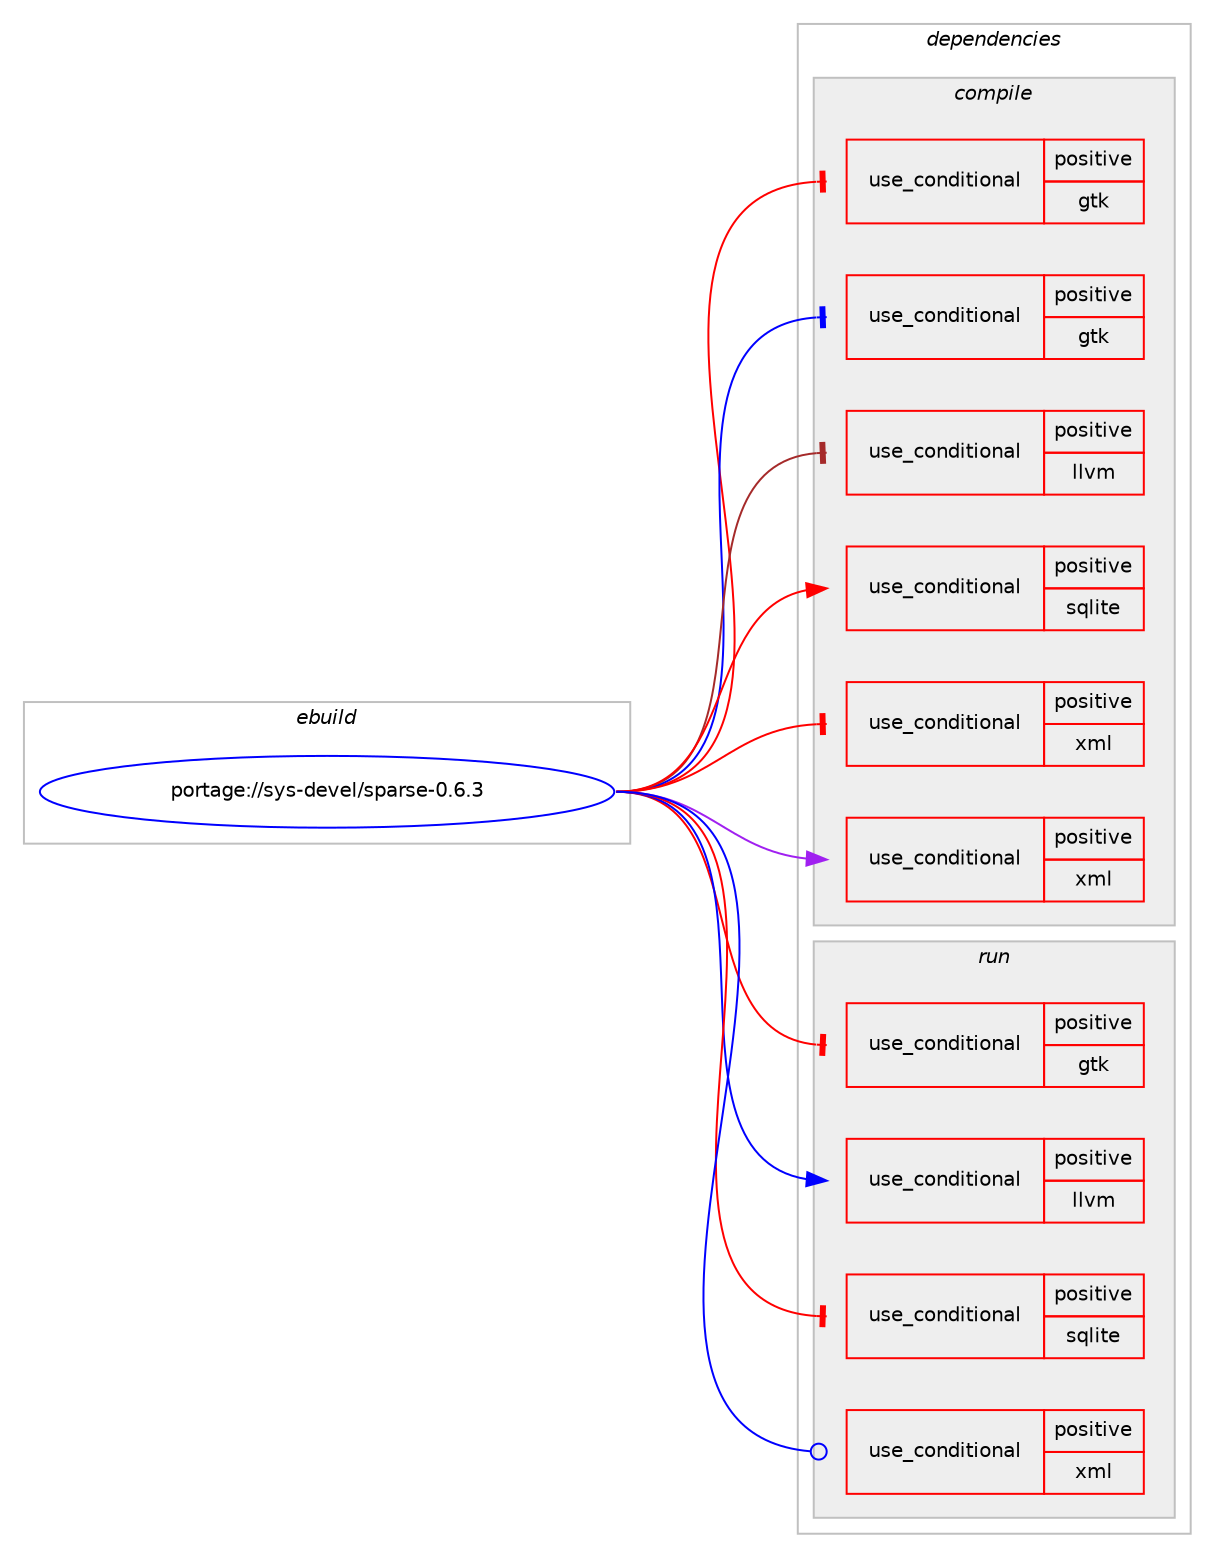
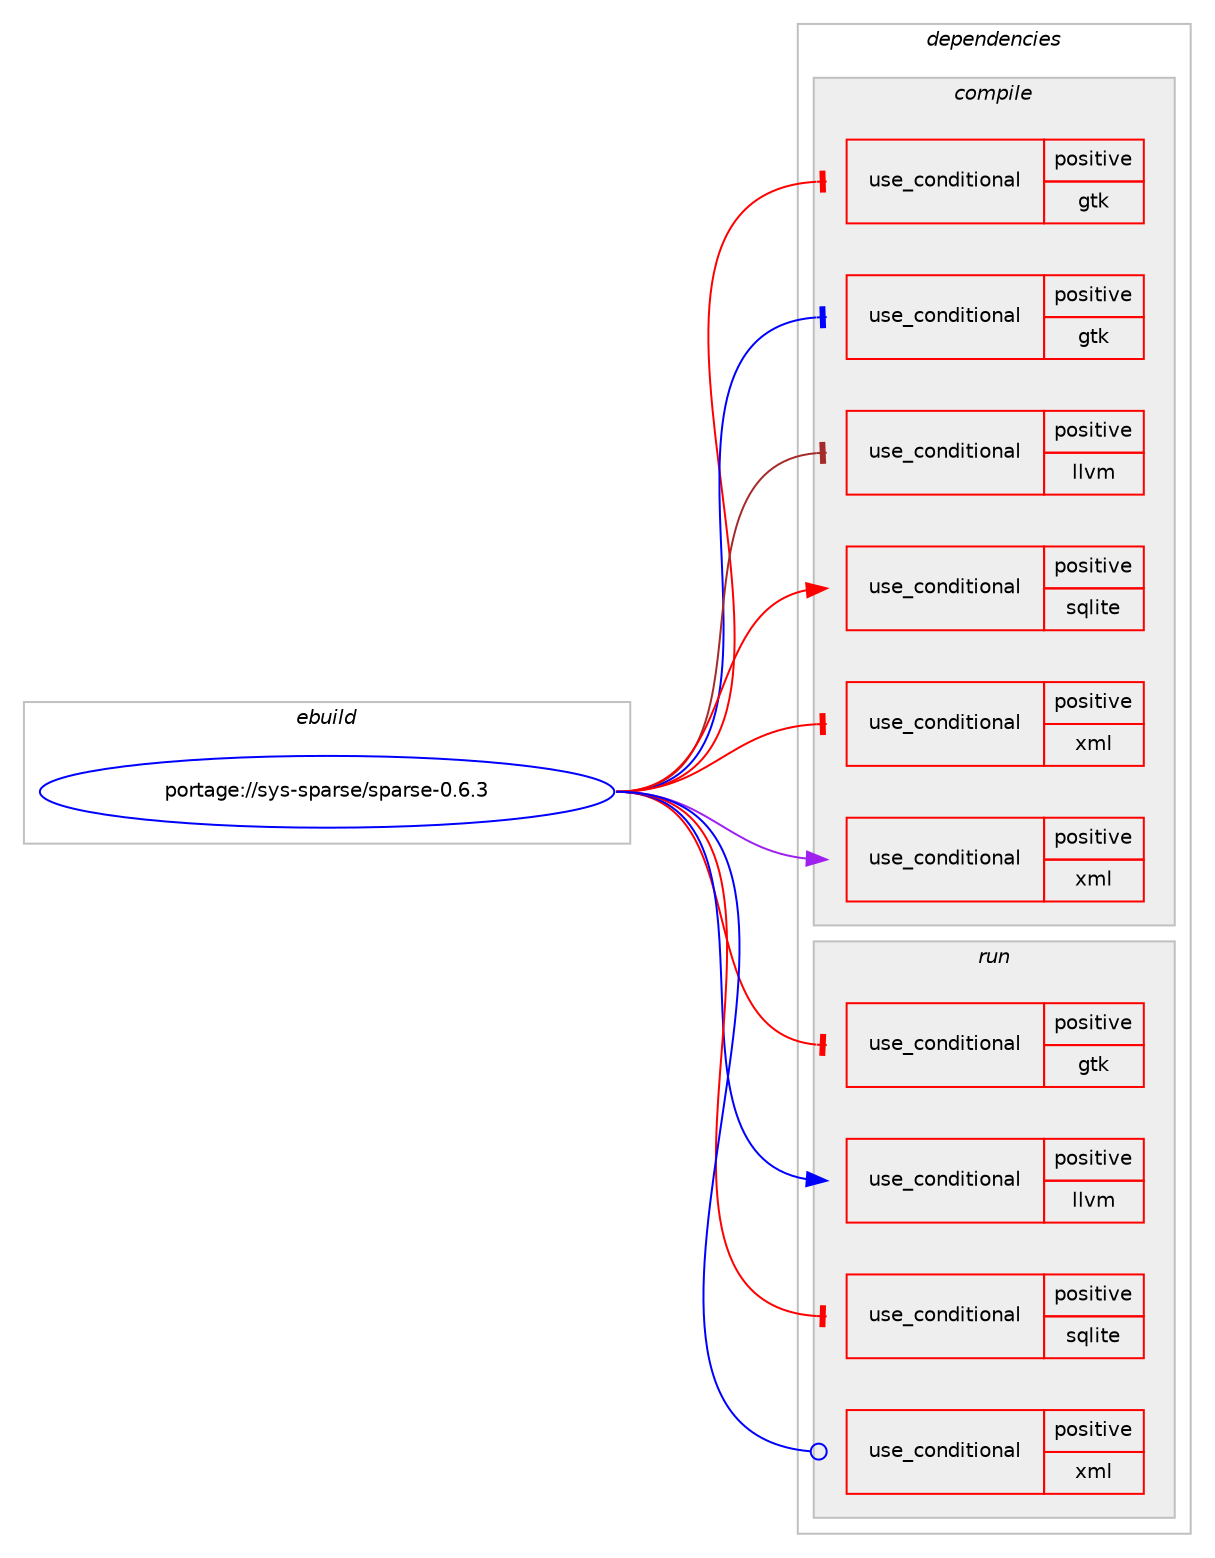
(327, 792) -> (327, 792)
